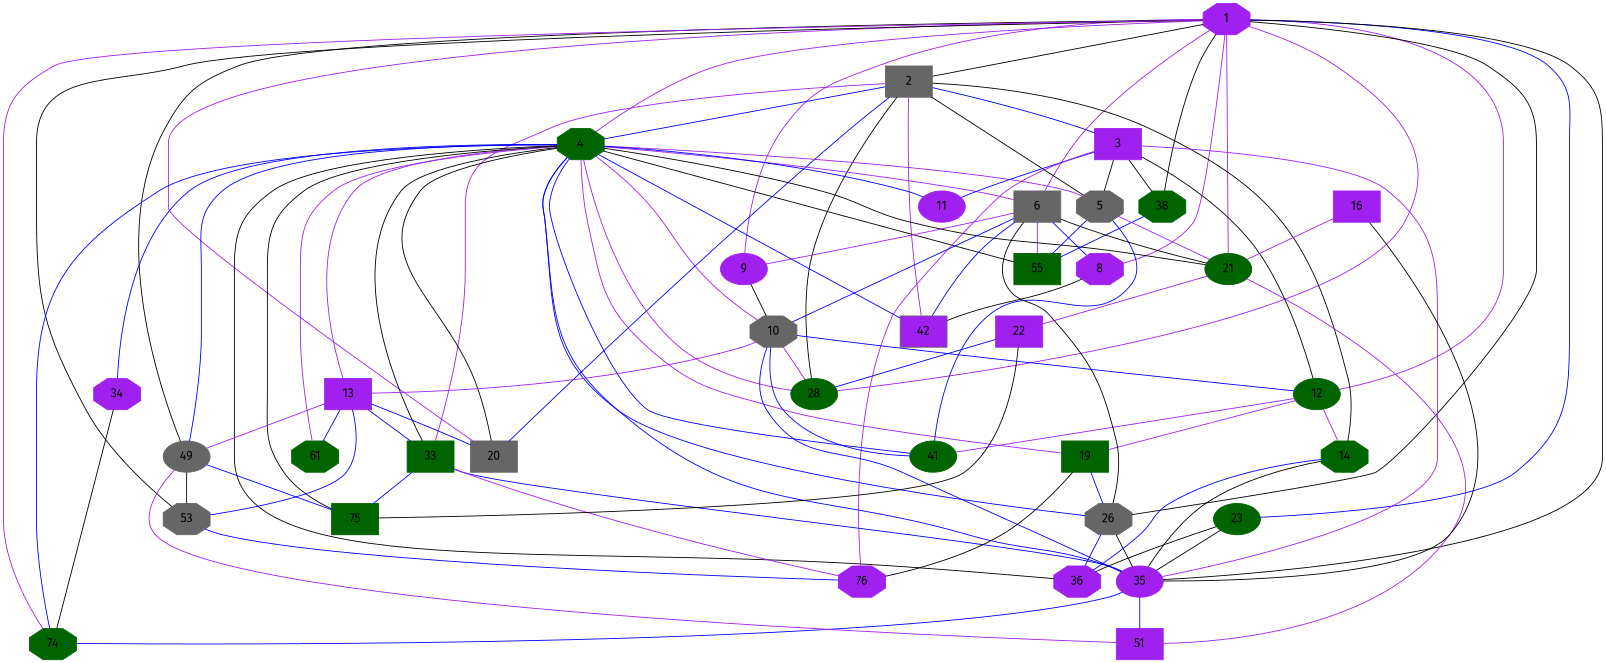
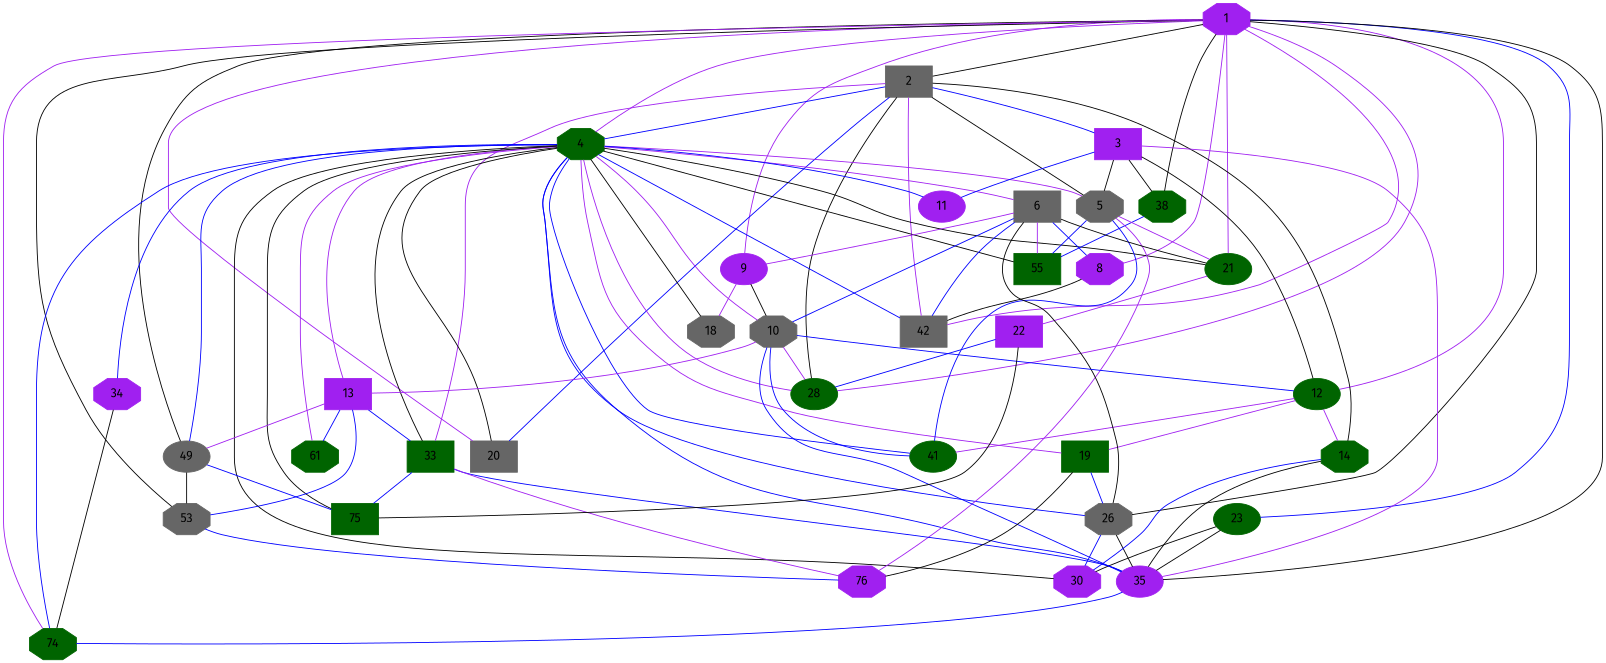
(1116, 100) -> (1302, 266)
(1357, 207) -> none
(903, 300) -> (1061, 419)
none -> (711, 332)
(924, 332) -> (924, 332)
(421, 424) -> none
(1077, 582) -> (1077, 582)
(1140, 644) -> none
